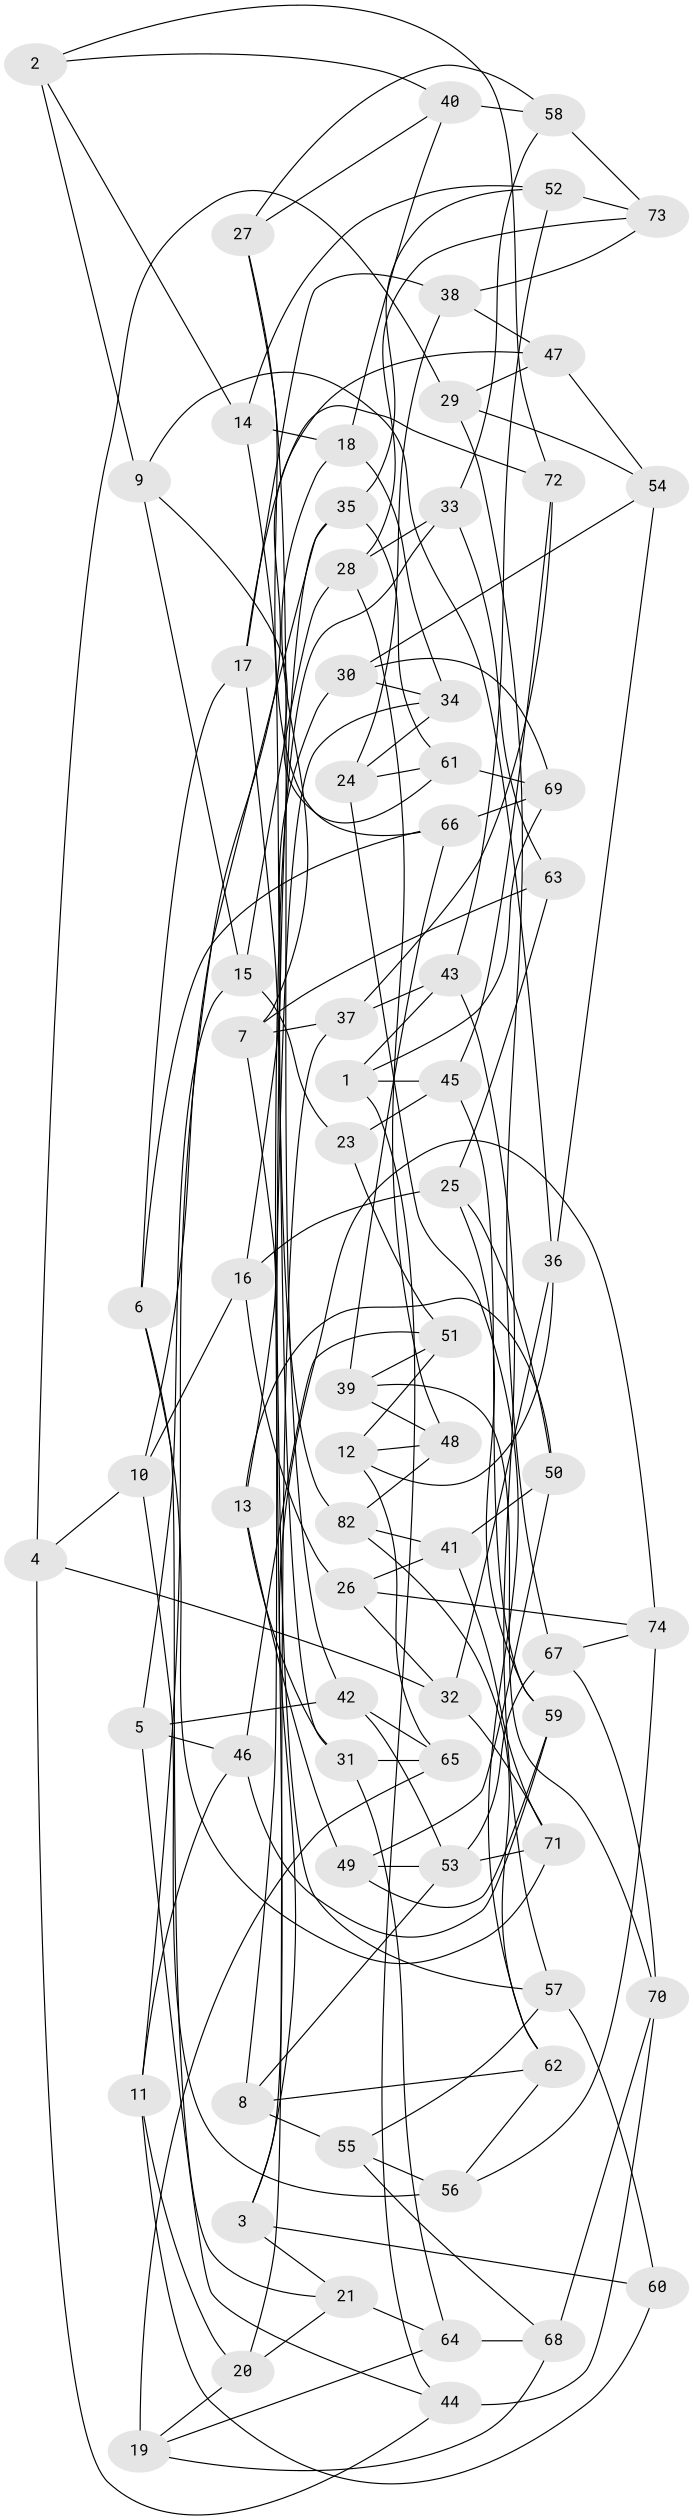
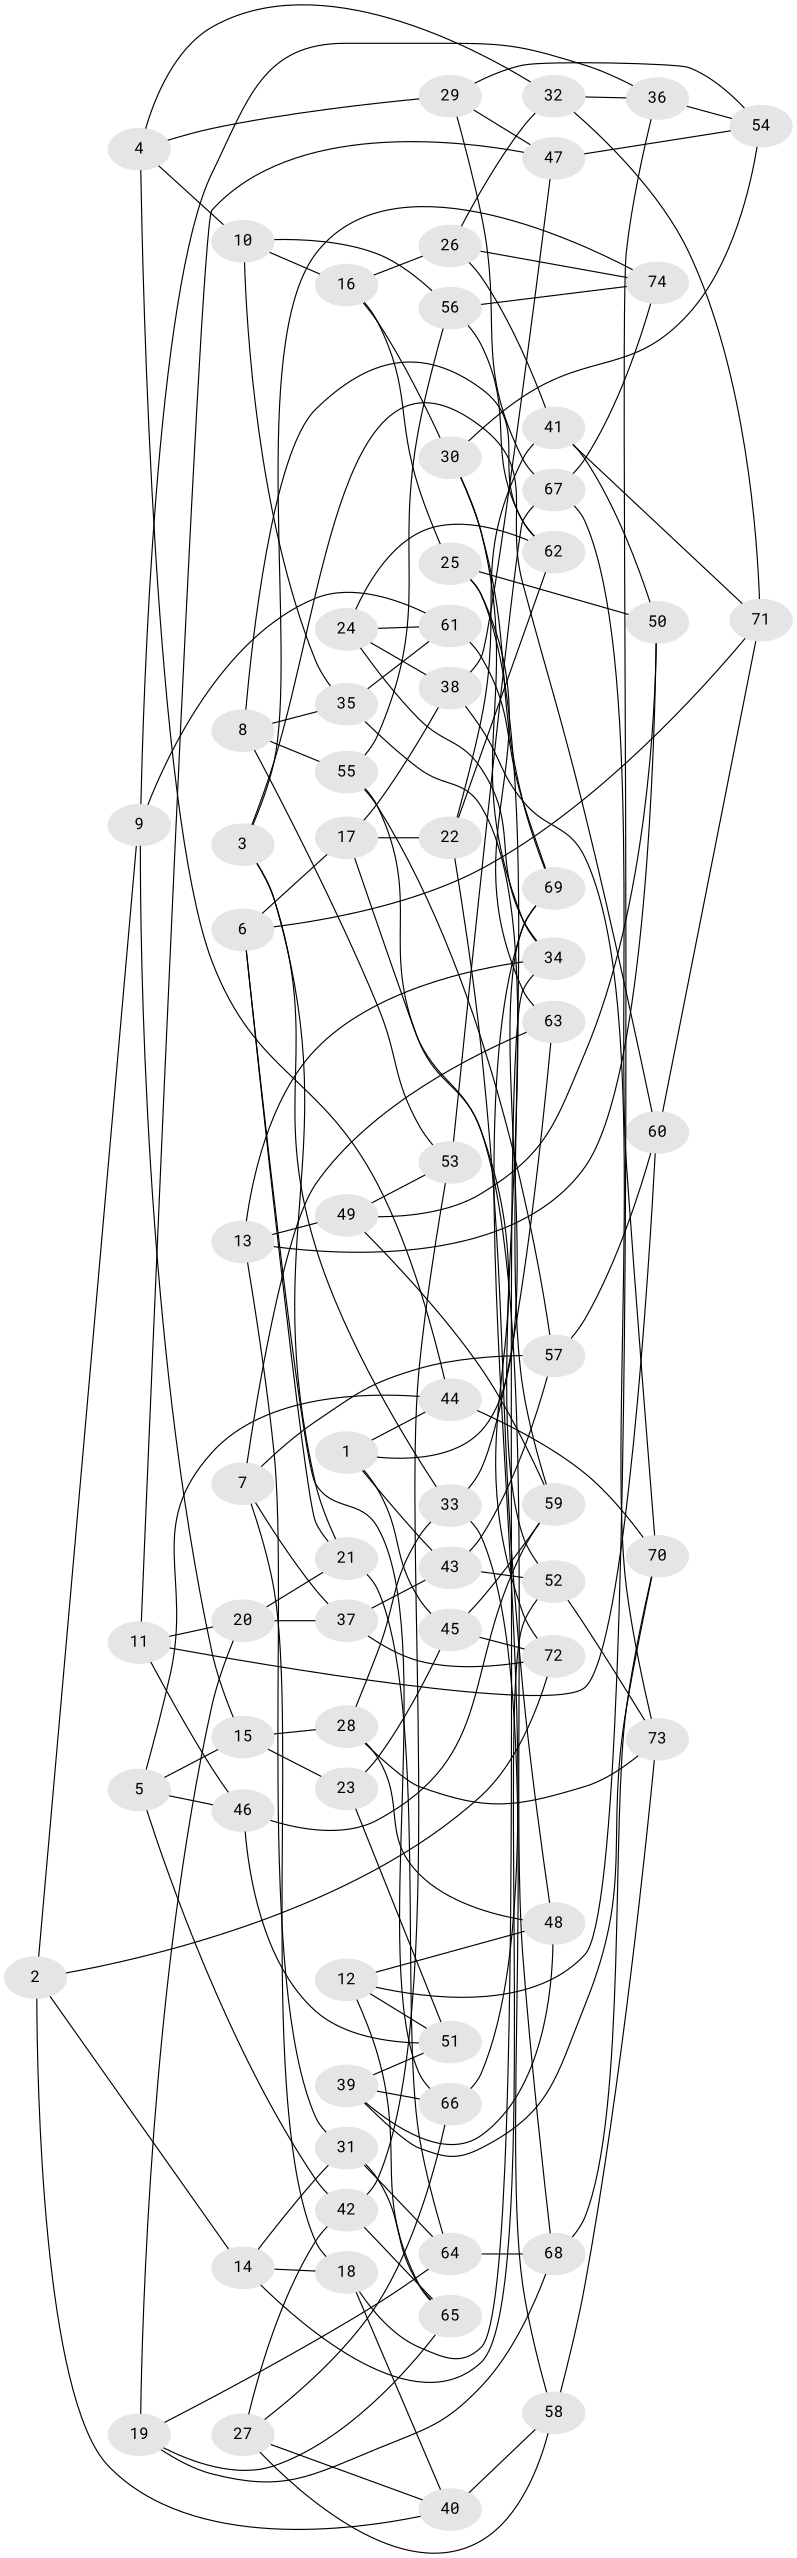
(347, 1523) -> (450, 838)
(502, 1856) -> (709, 876)
